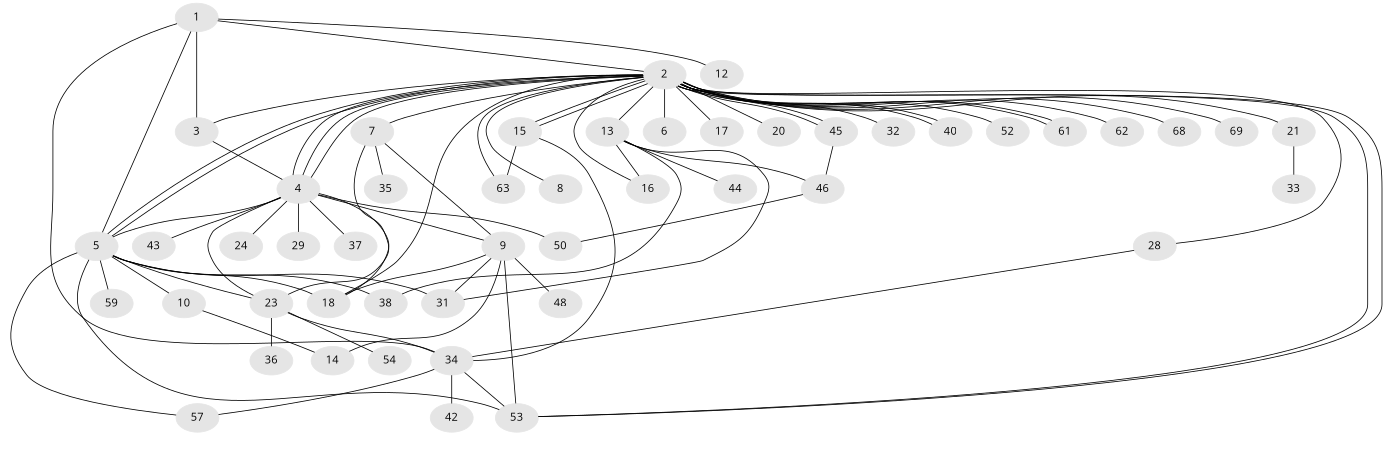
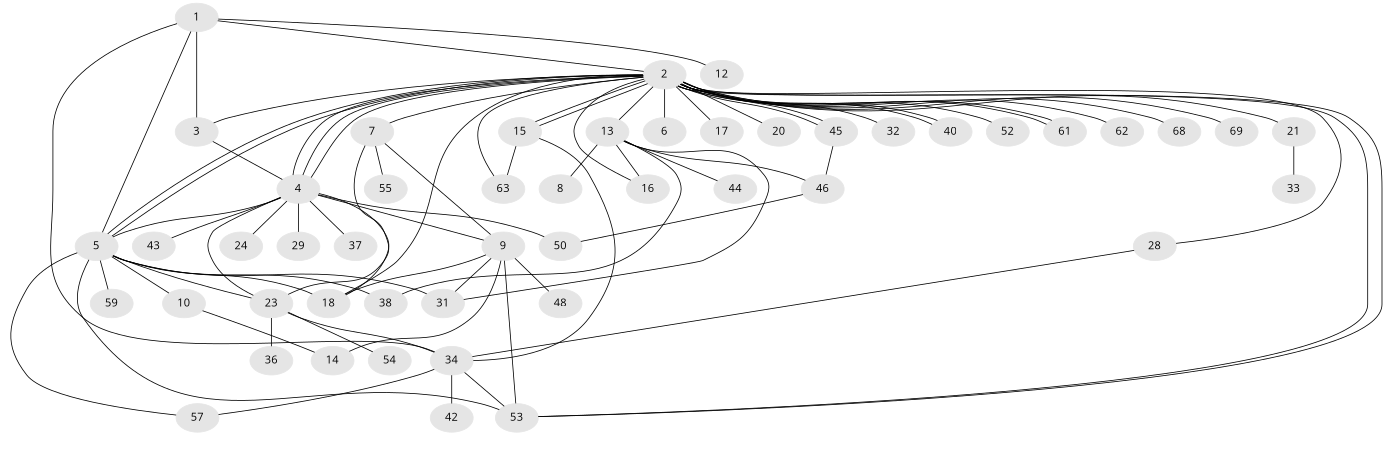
(497, 113) -> (585, 160)
(386, 189) -> (386, 189)
